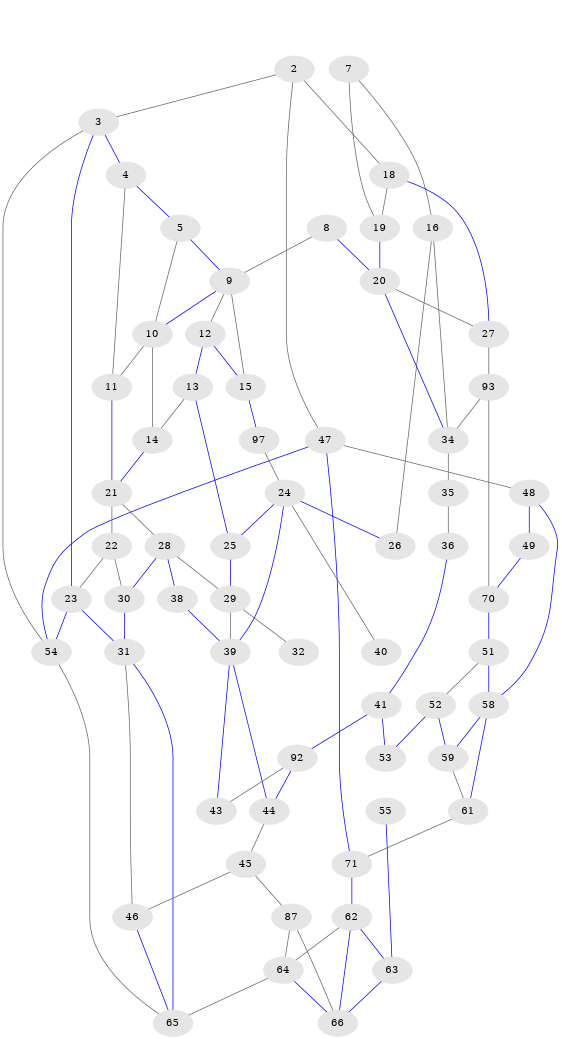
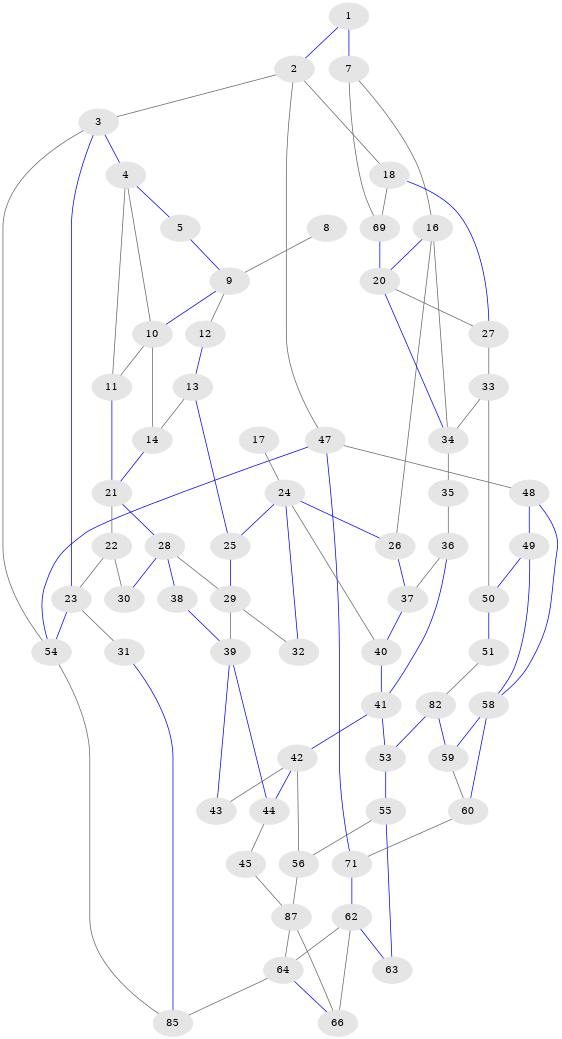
none -> (349, 16)
(380, 228) -> (380, 228)
(353, 255) -> (406, 255)
(166, 281) -> (139, 255)
(246, 387) -> none
(489, 387) -> (489, 387)
(259, 440) -> (259, 440)
(138, 520) -> (138, 520)
(270, 576) -> (292, 573)
none -> (408, 599)
(489, 599) -> (489, 599)
(98, 626) -> (98, 626)
(124, 626) -> none
none -> (381, 679)
(489, 679) -> (525, 629)
(436, 705) -> (436, 705)
(297, 758) -> (297, 758)
none -> (386, 785)
(468, 811) -> (468, 811)
none -> (299, 864)
(132, 917) -> none
(345, 970) -> (345, 970)
(365, 997) -> none
(173, 1023) -> (173, 1023)
